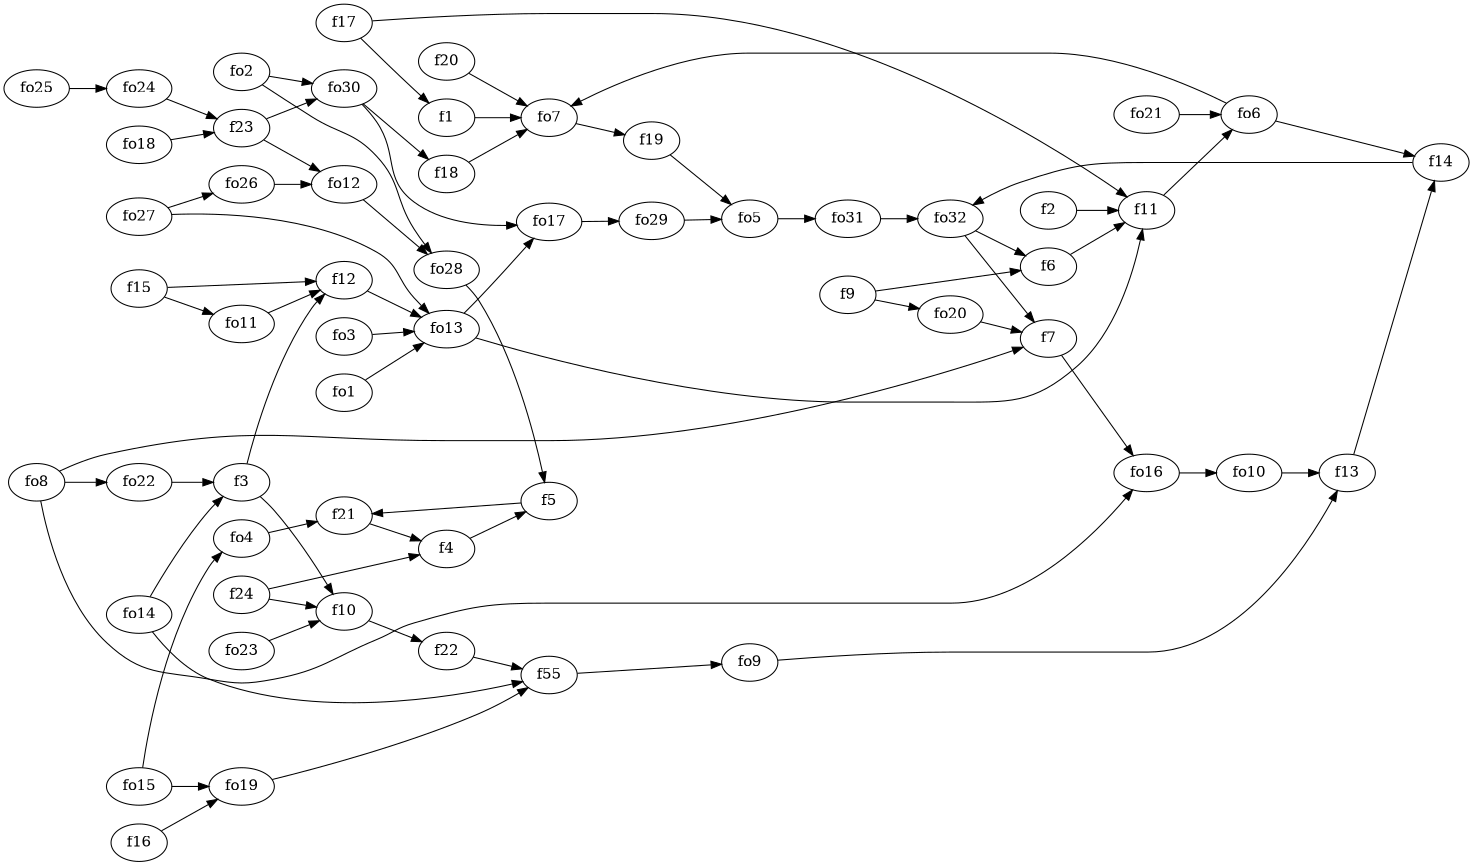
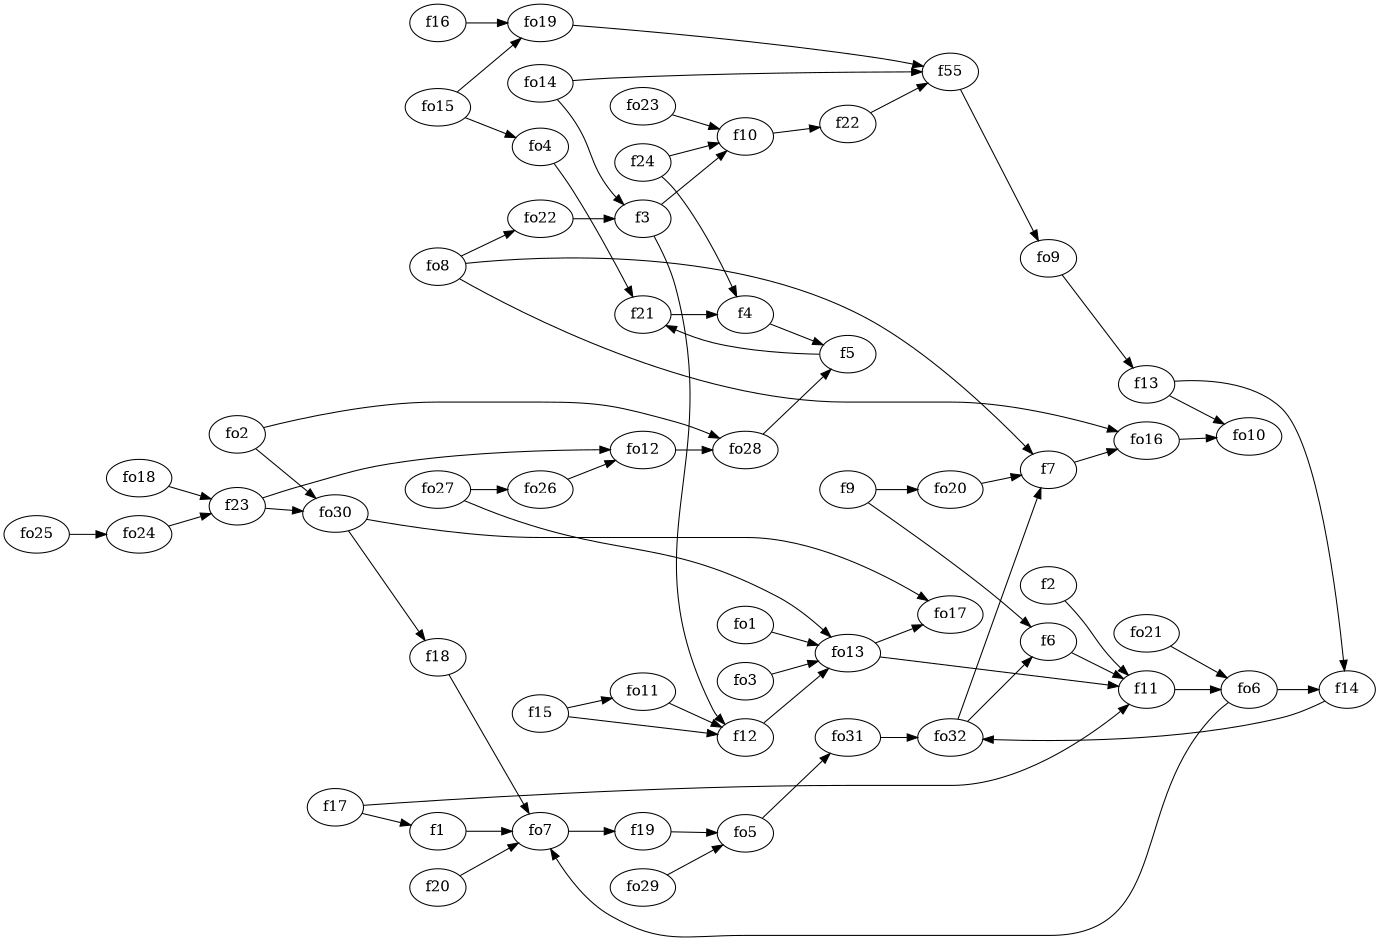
(595, 221) -> none
(1295, 473) -> (1192, 407)
